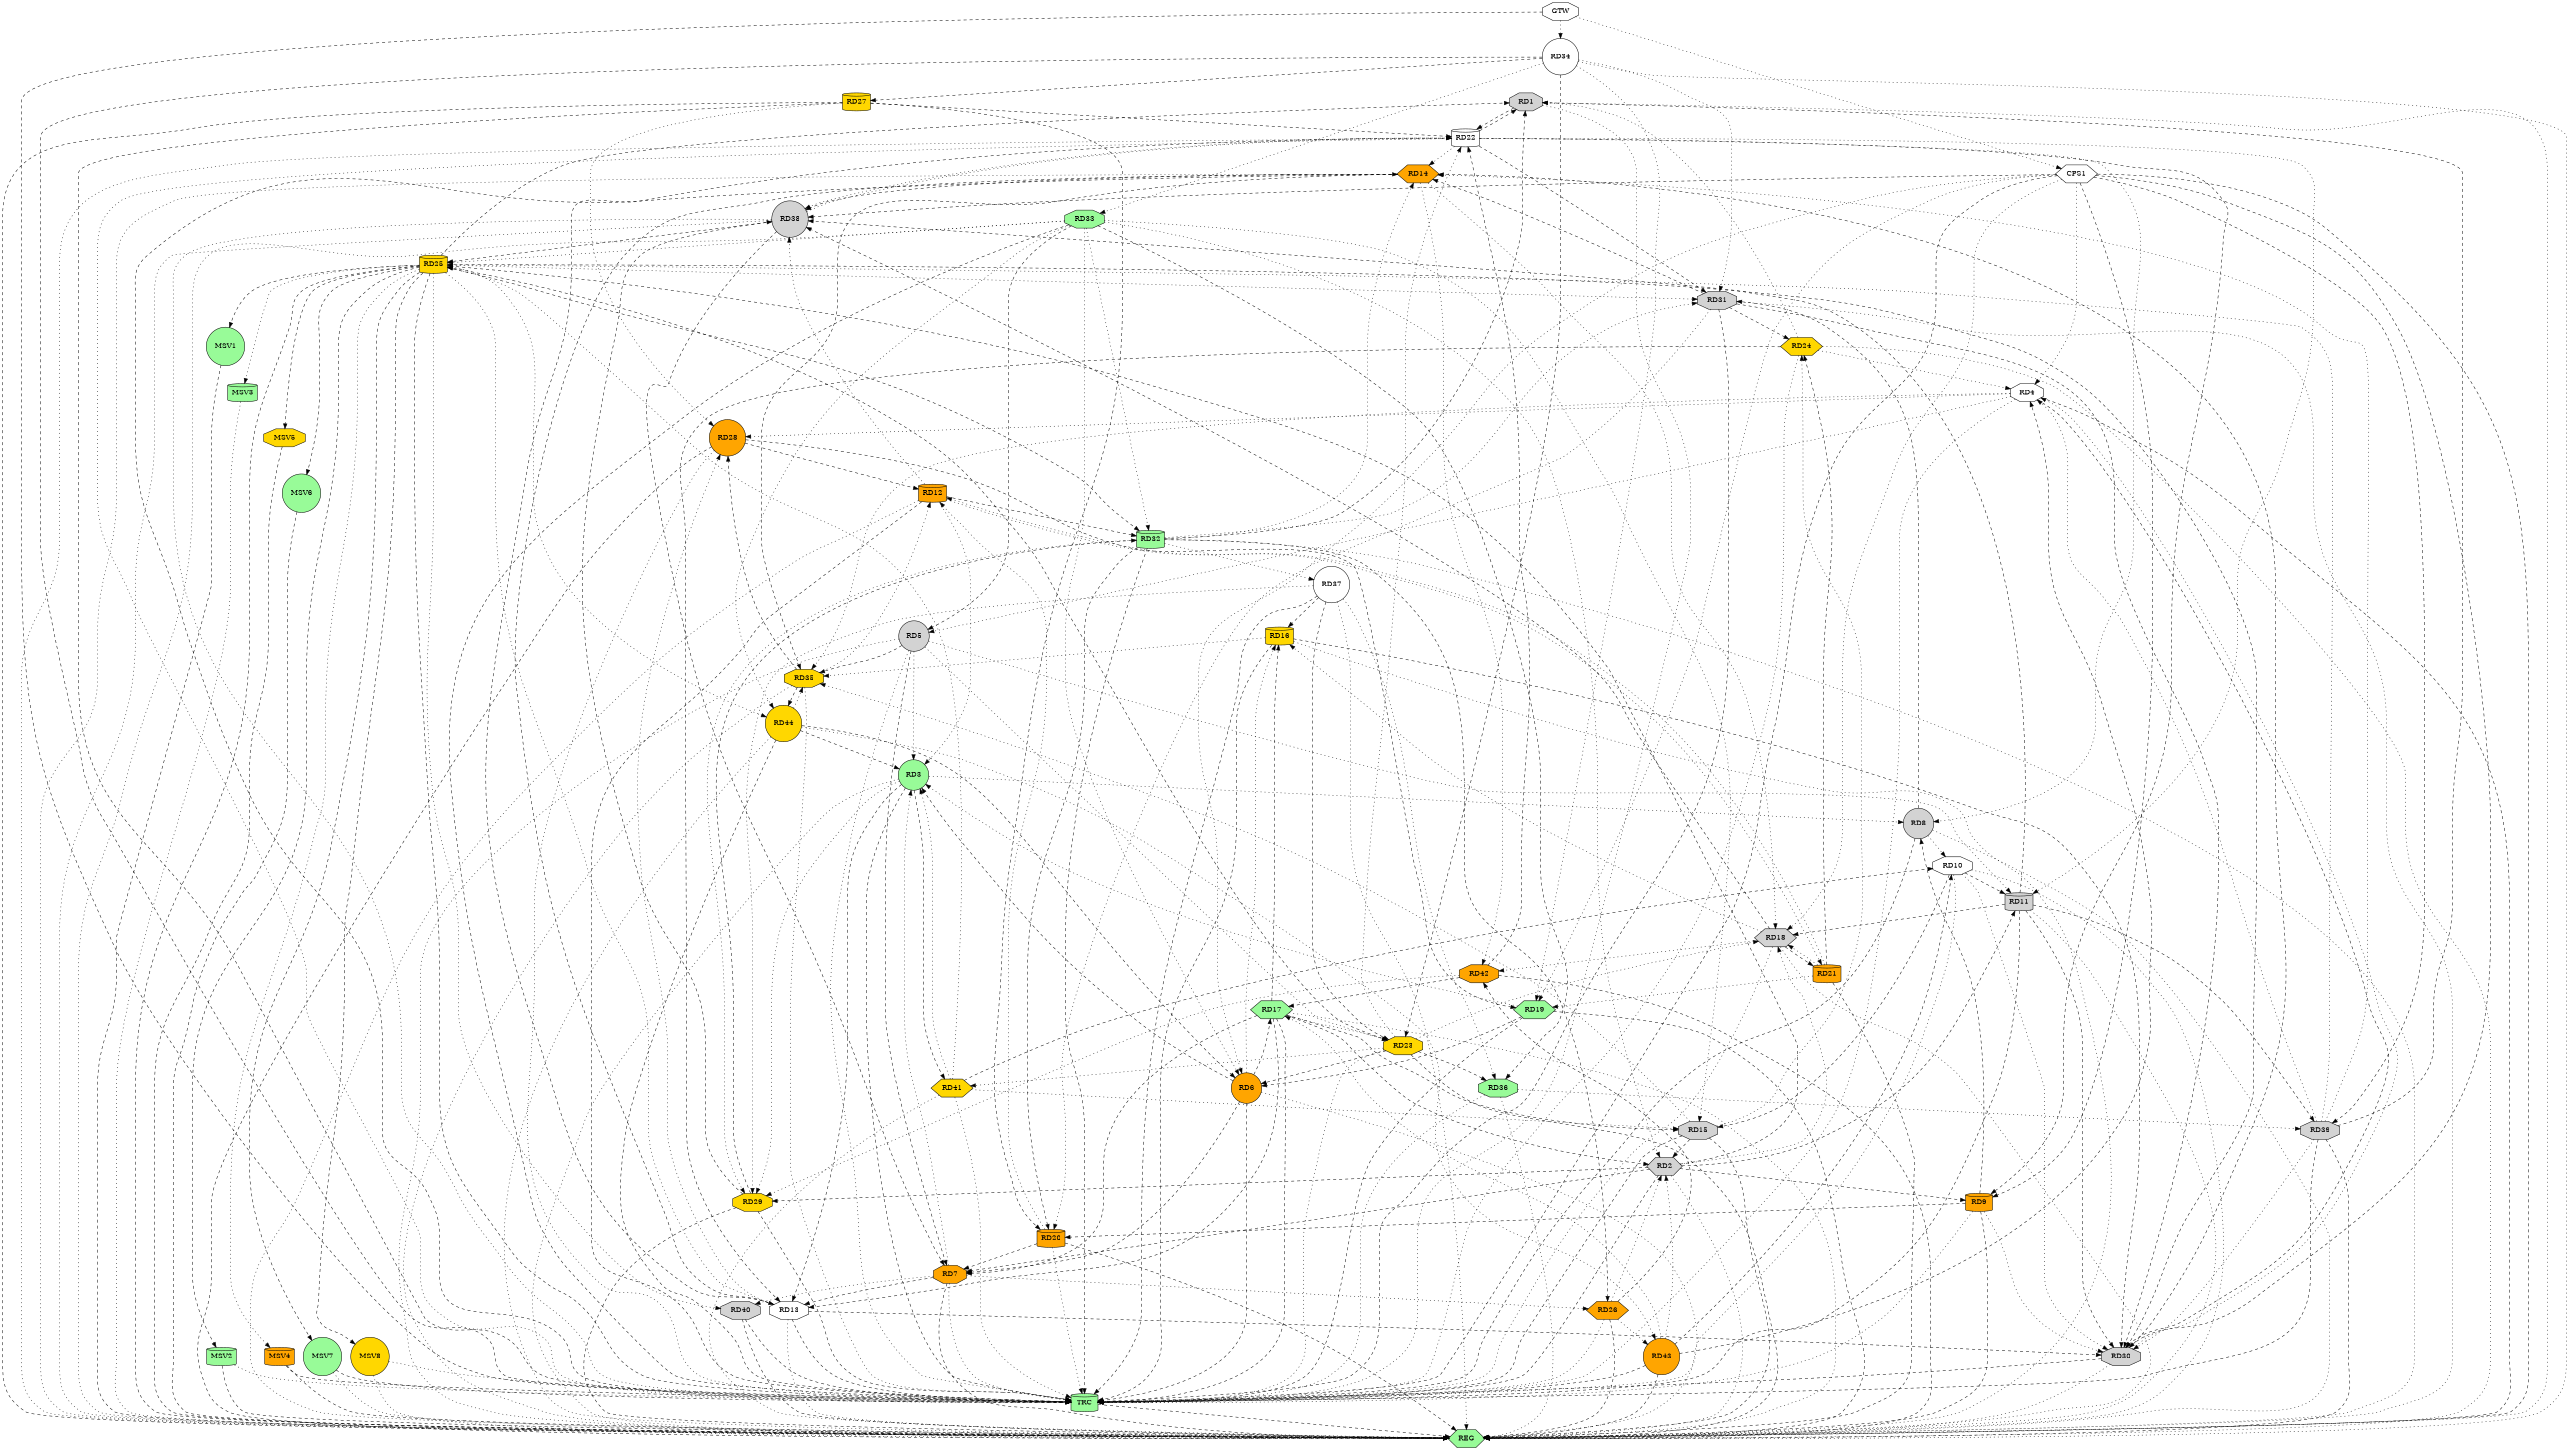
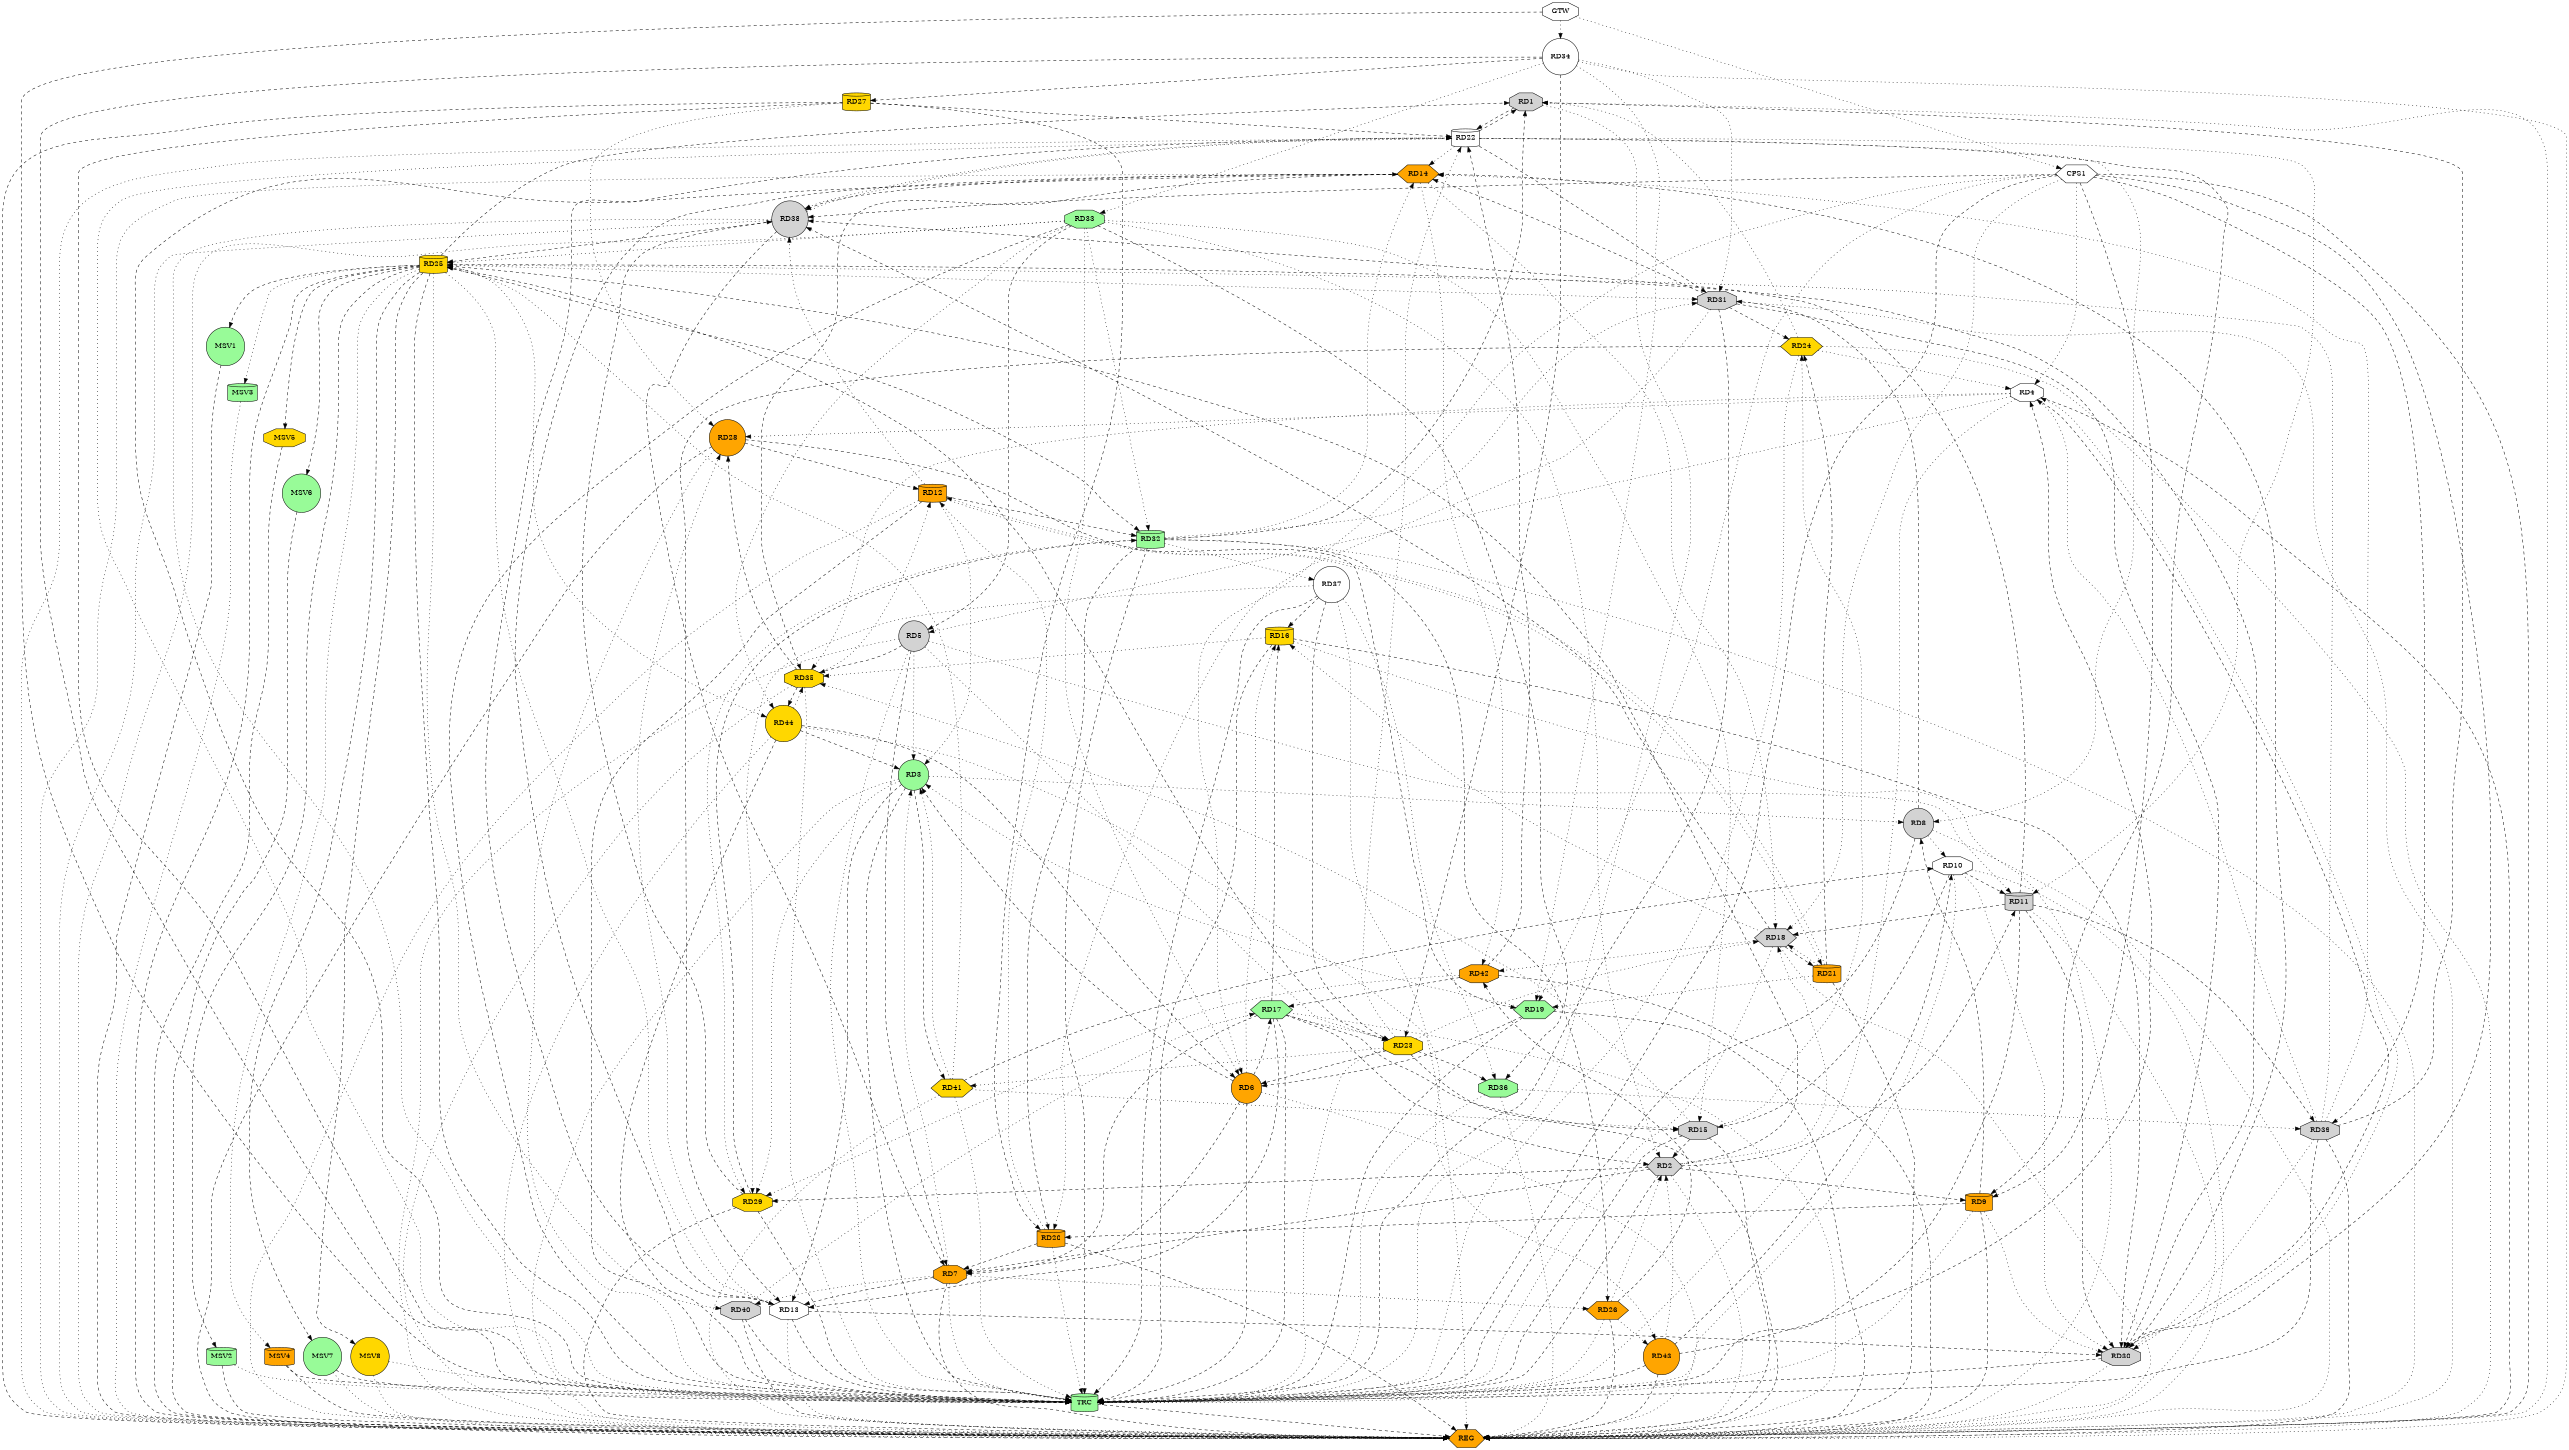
(1472, 1169) -> (990, 1139)
(1466, 1439) -> (1466, 1439)
